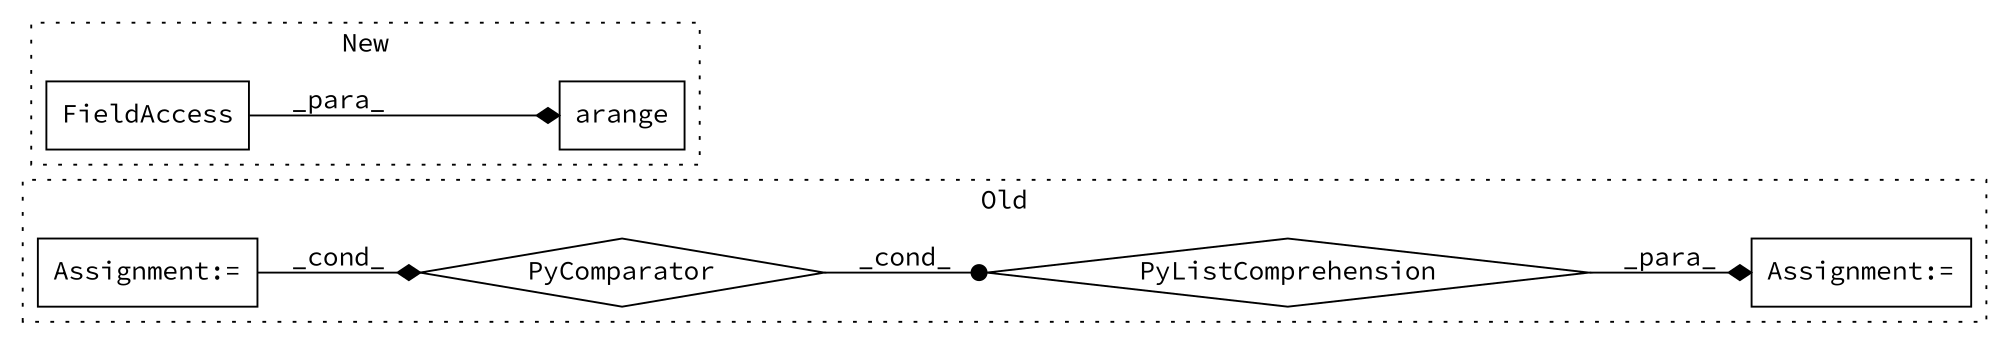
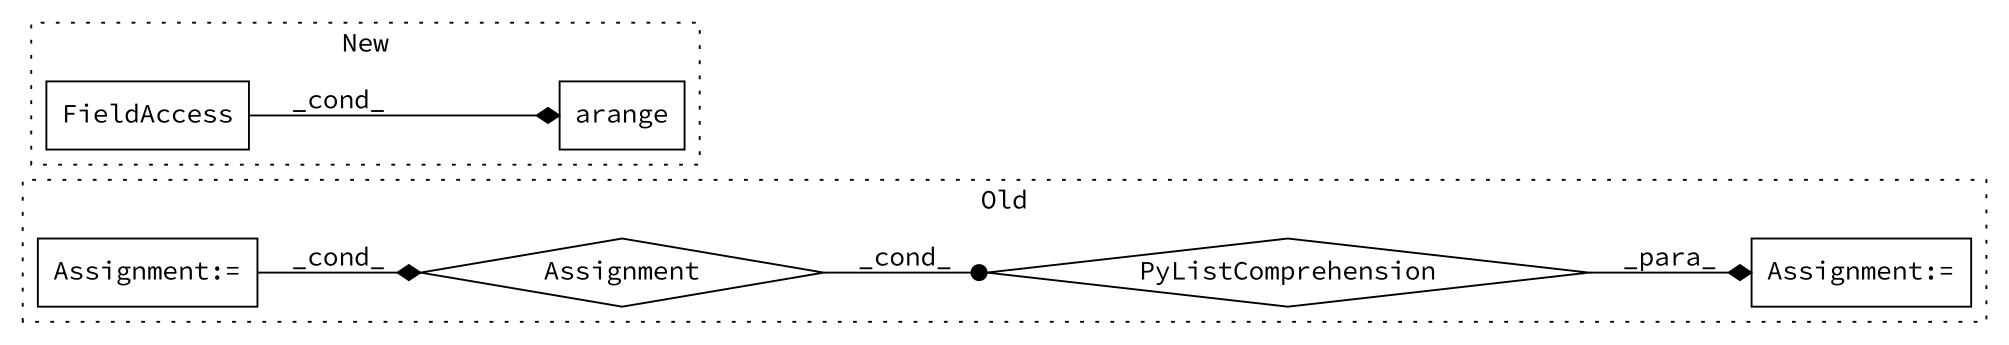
(339, 101) -> (339, 101)
(622, 273) -> (622, 273)
